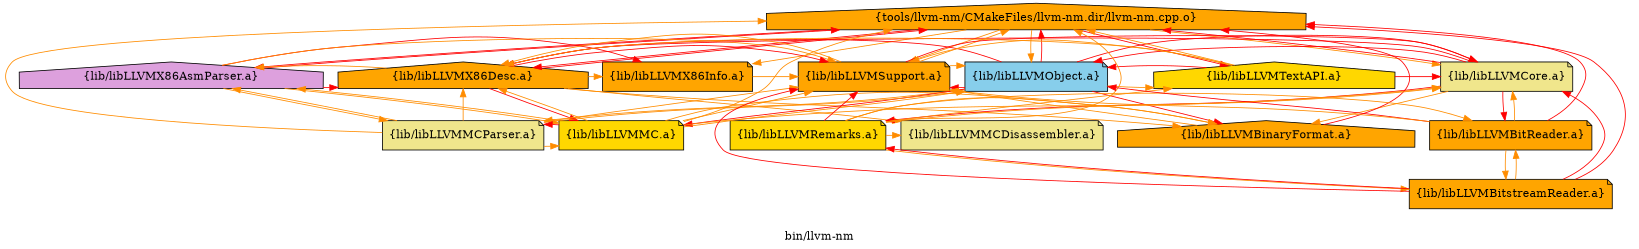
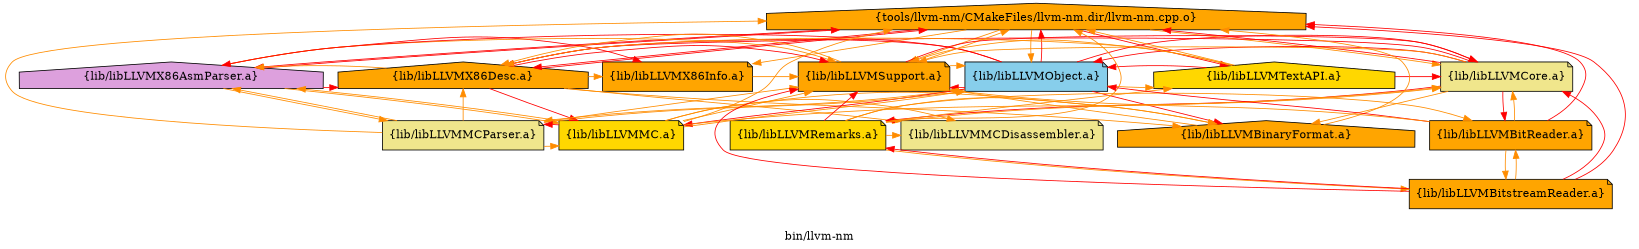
none -> (617, 35)
none -> (1074, 48)
(1407, 69) -> (1407, 69)
(547, 106) -> (806, 99)
